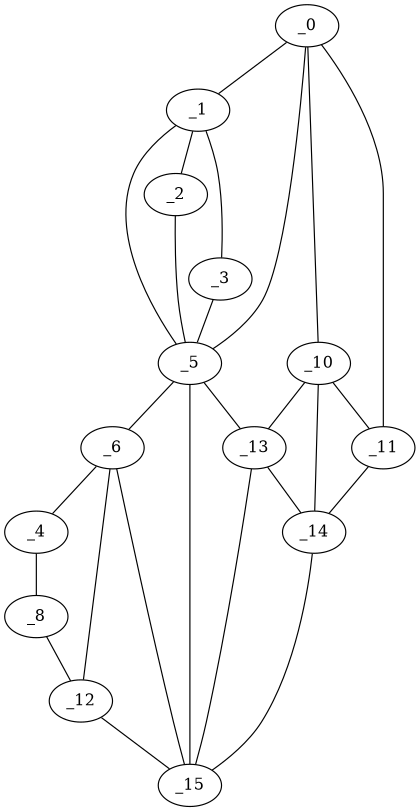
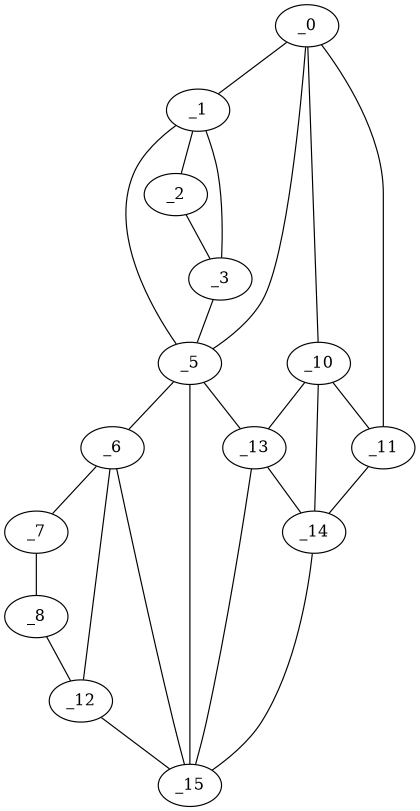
(177, 279) -> (198, 237)
(36, 532) -> (36, 532)
